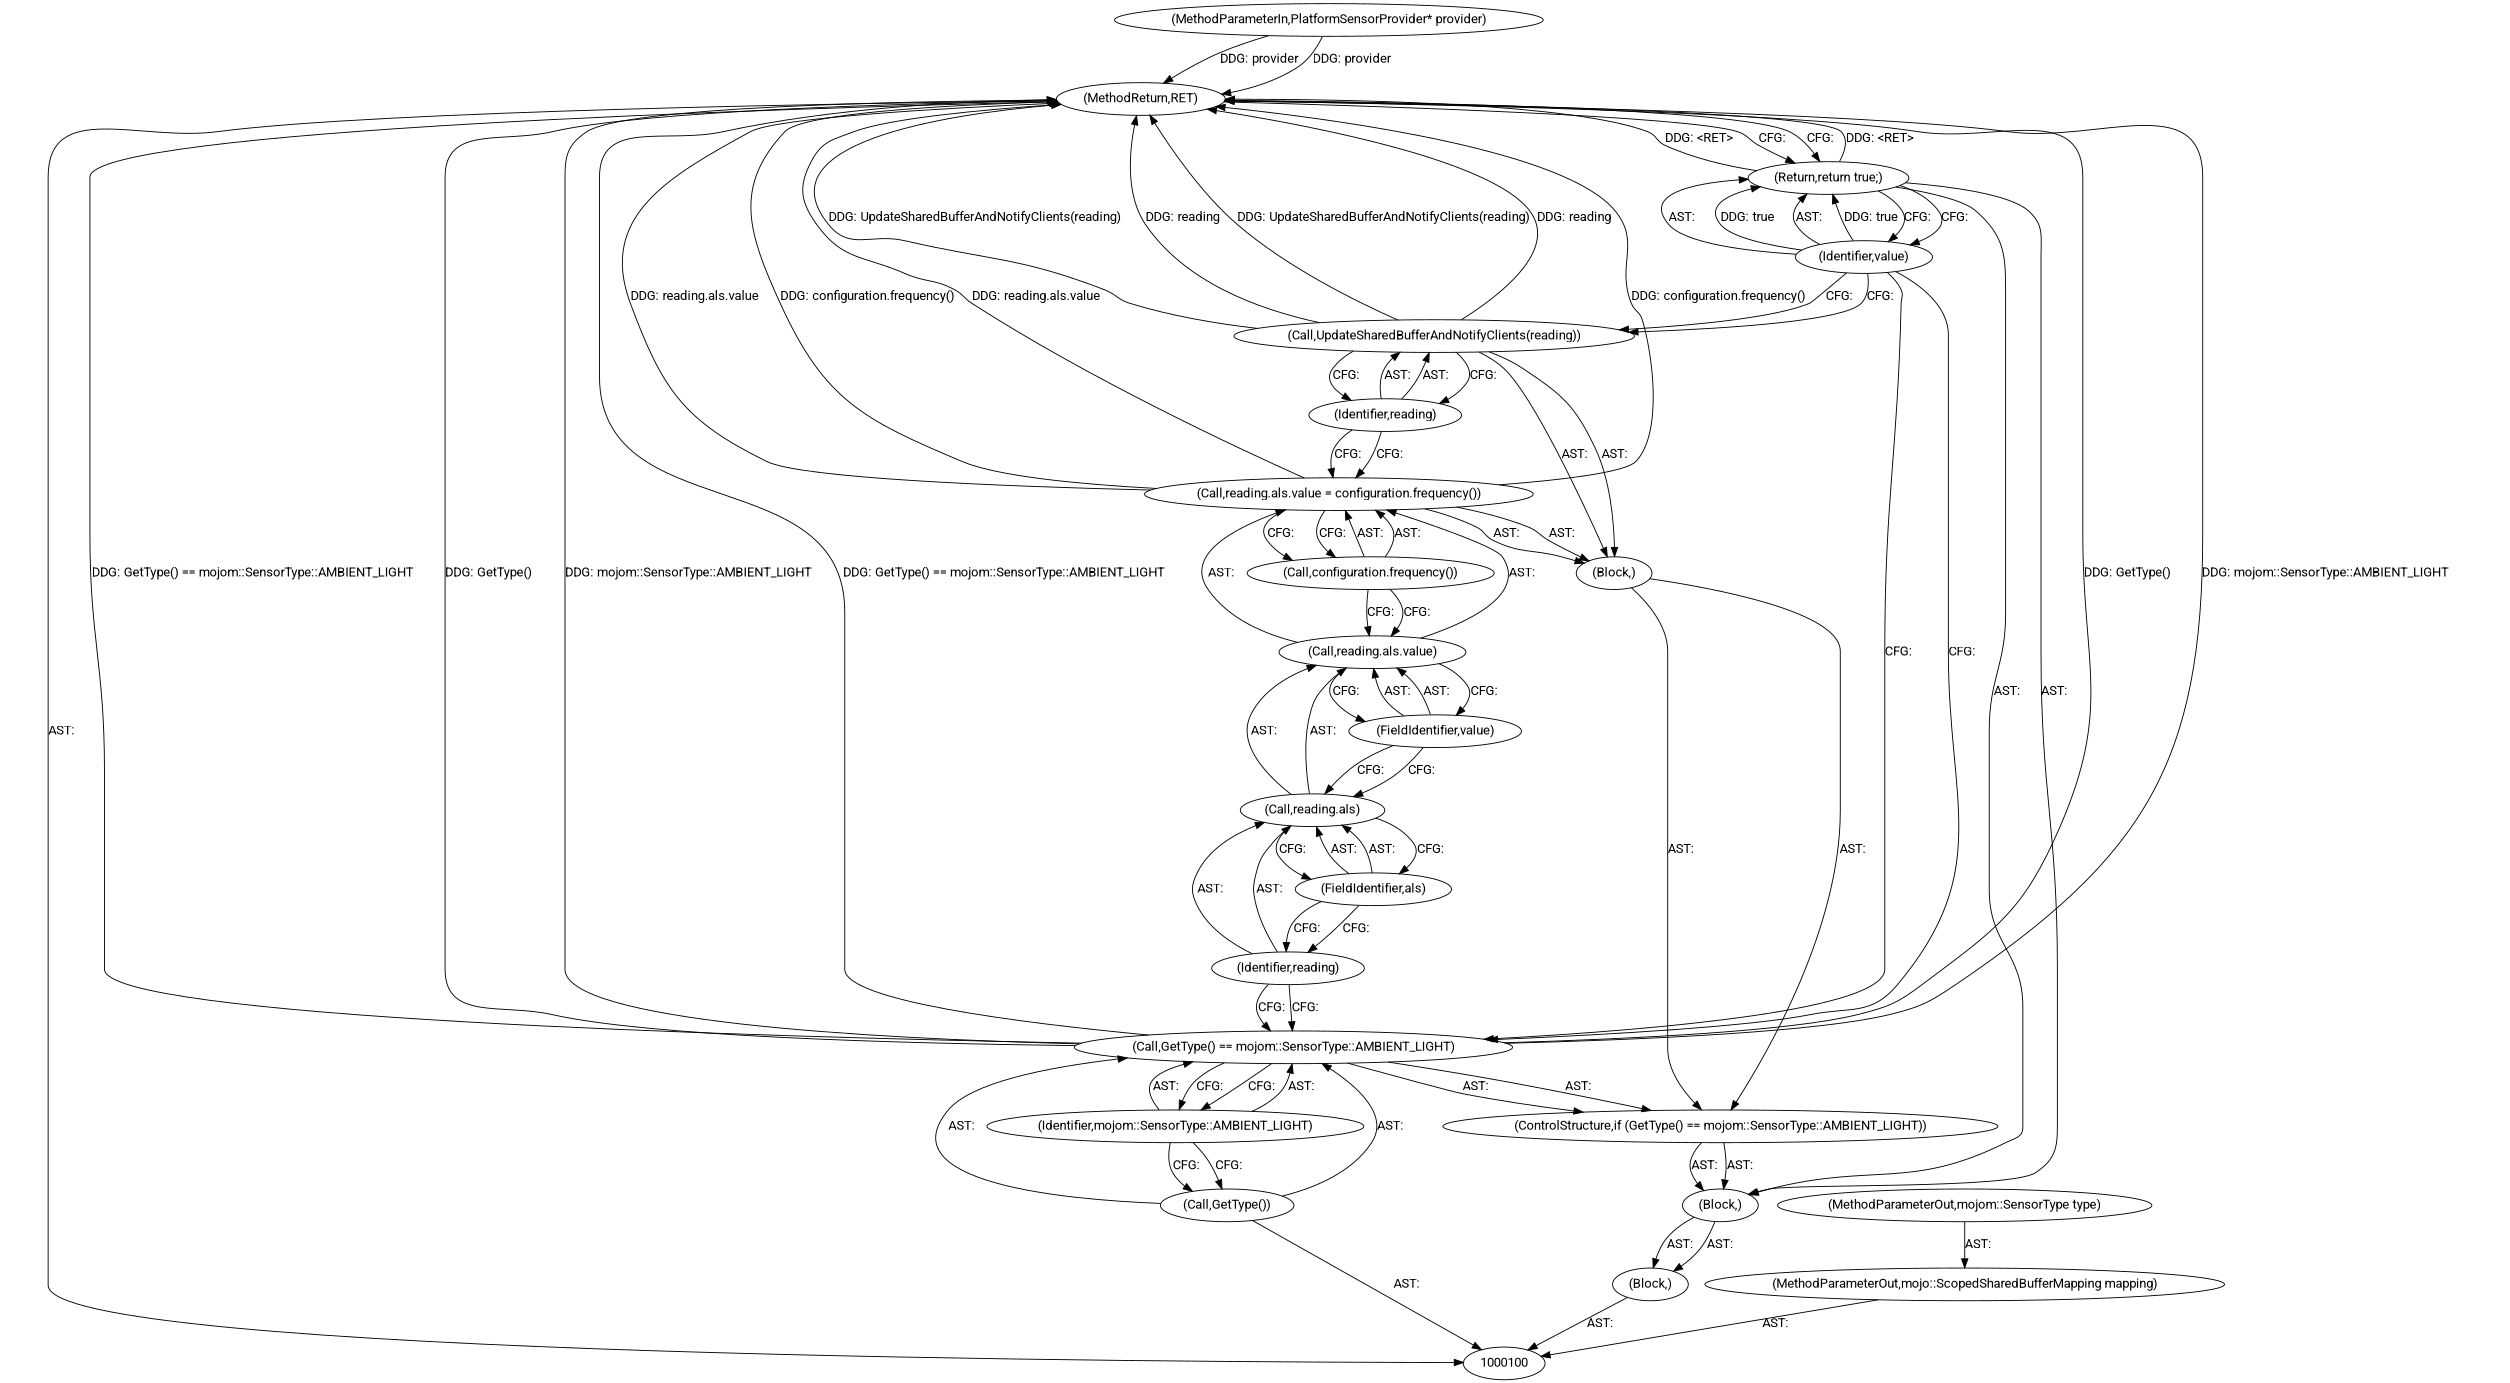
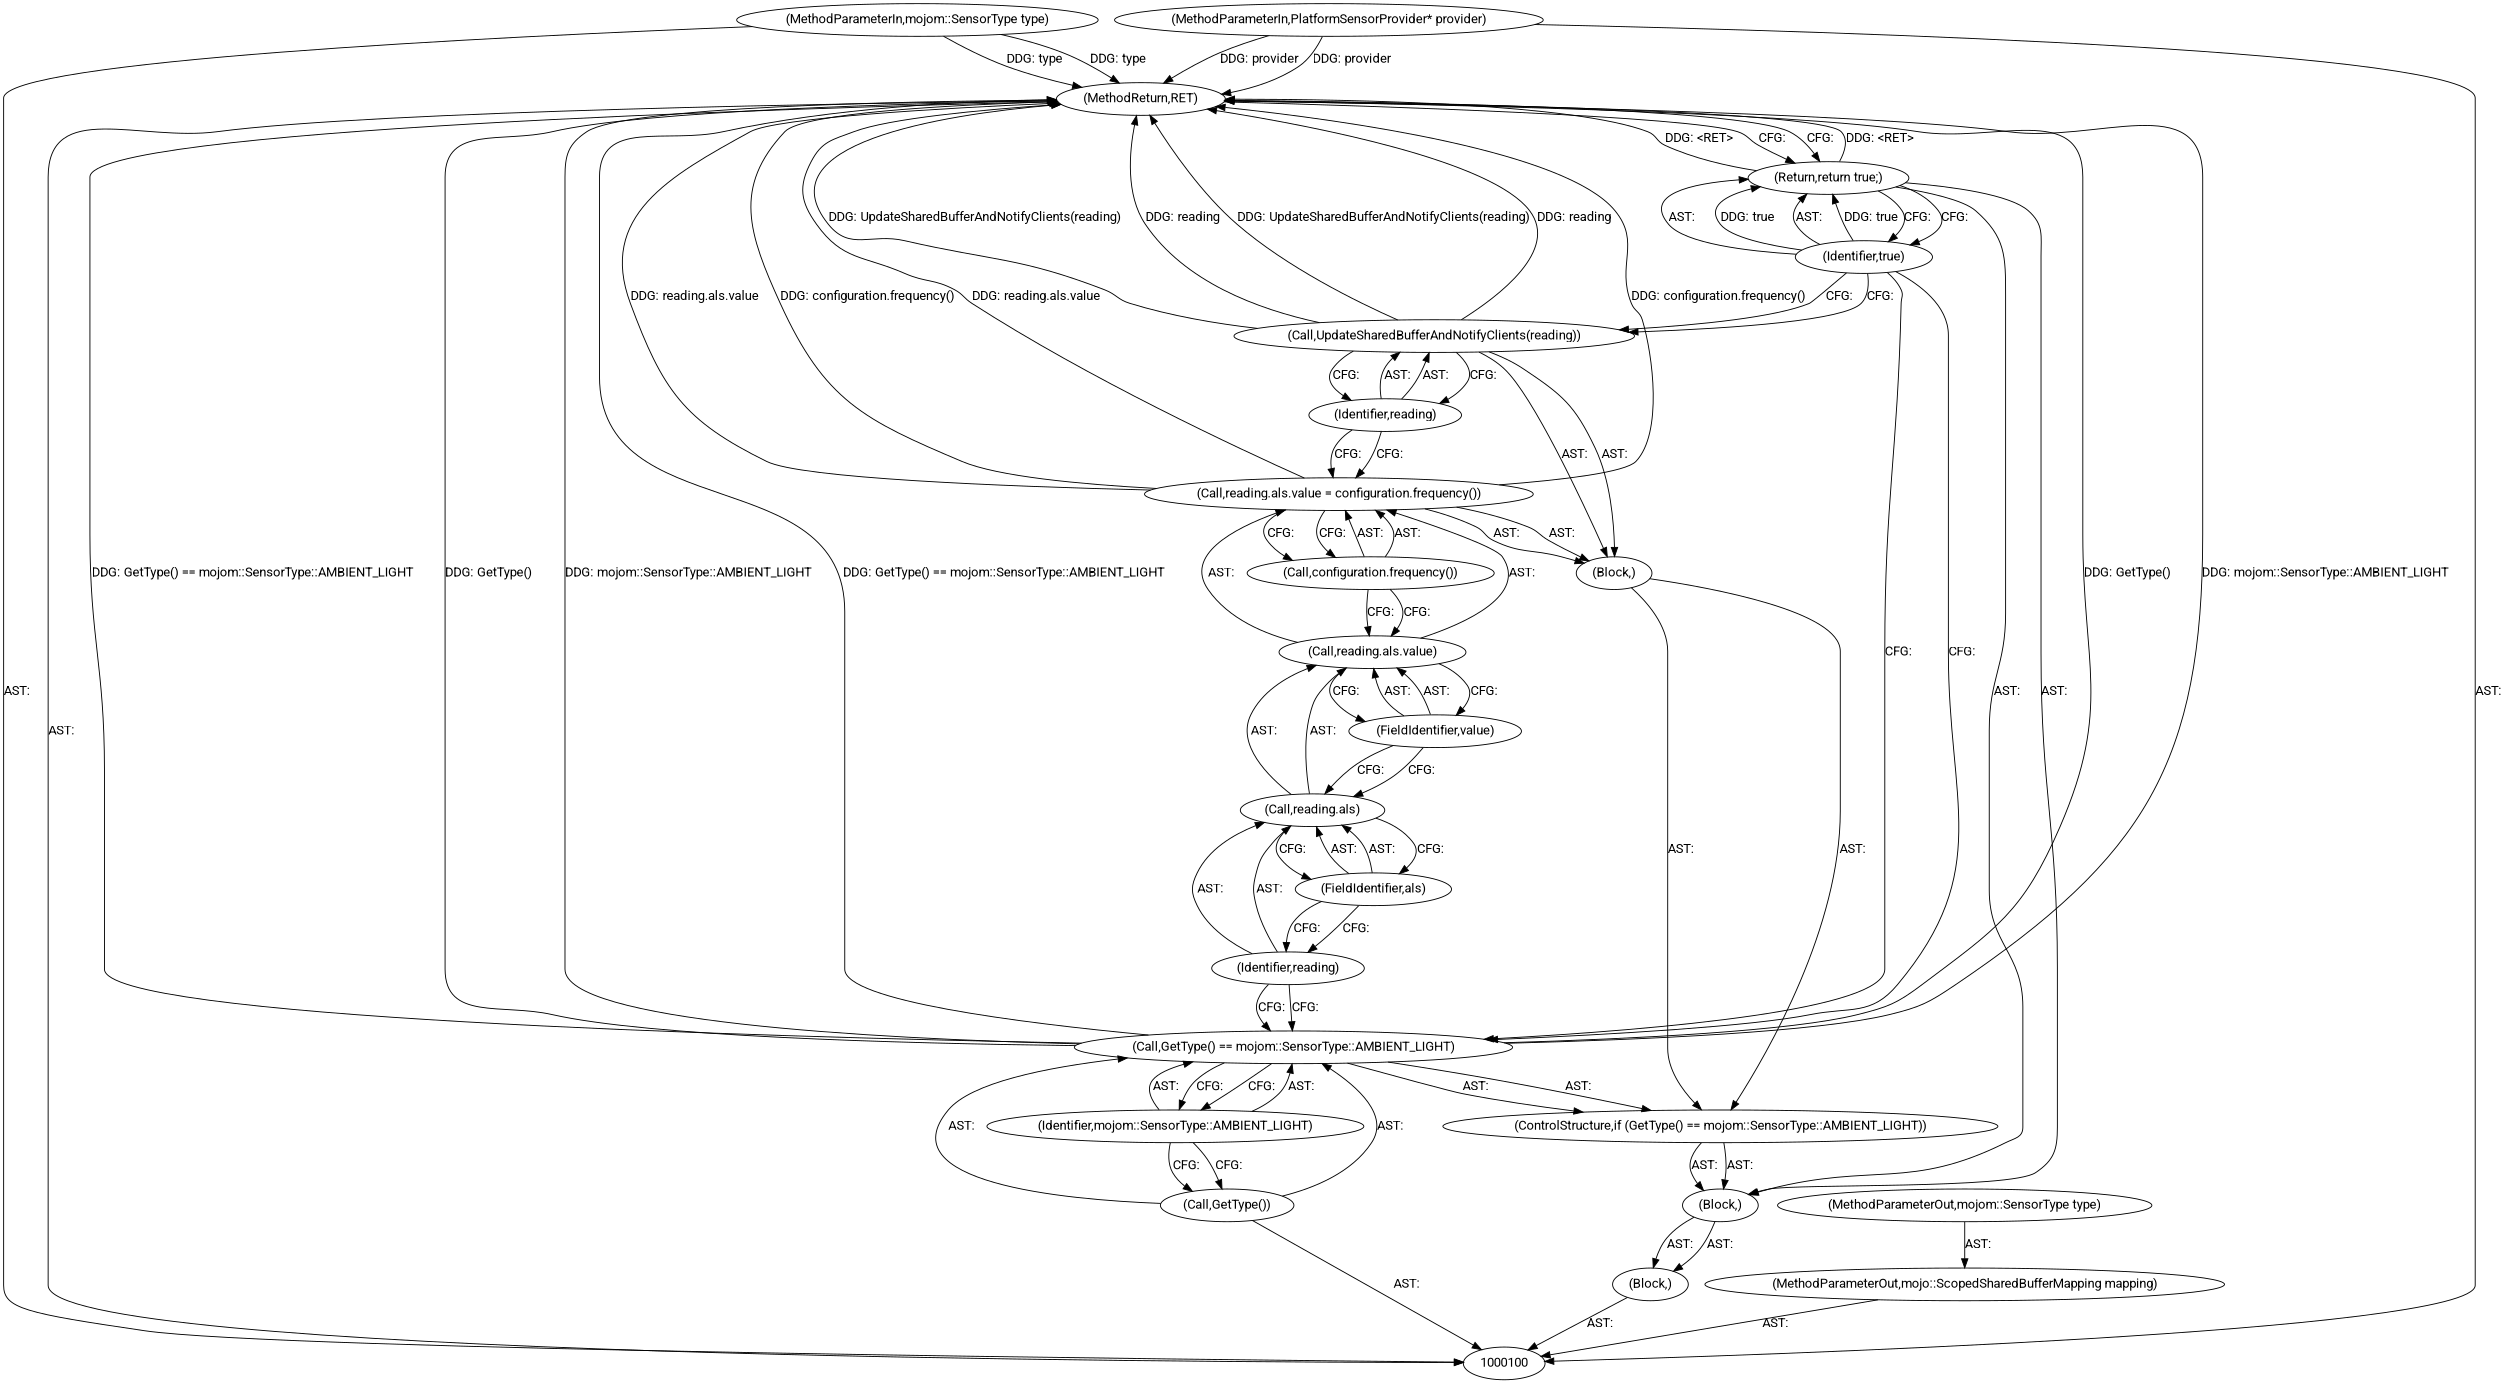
none -> (917, 20)
(1864, 257) -> (1864, 257)
none -> (2475, 682)
